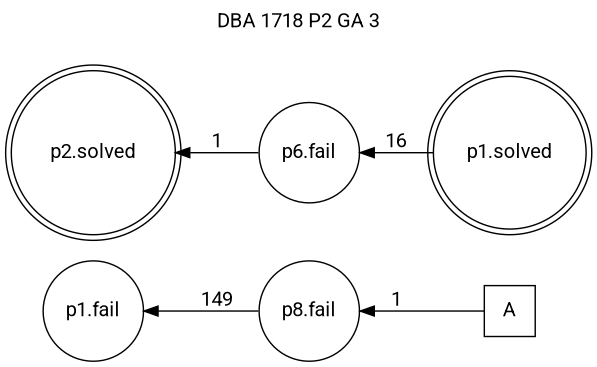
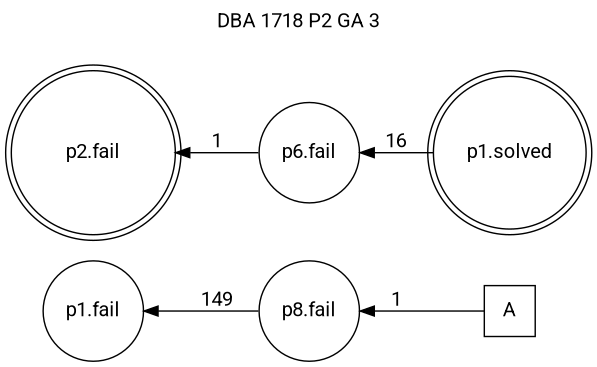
(93, 153) -> (93, 153)
